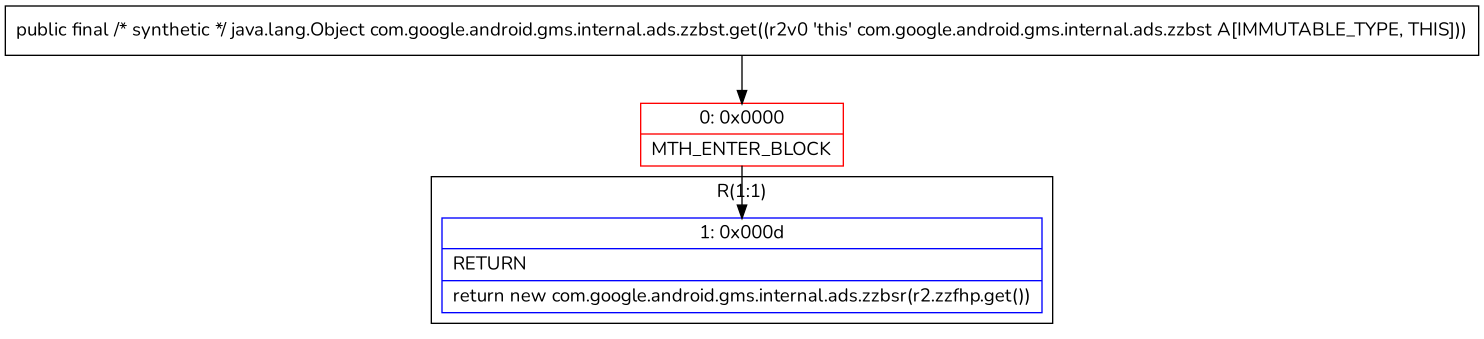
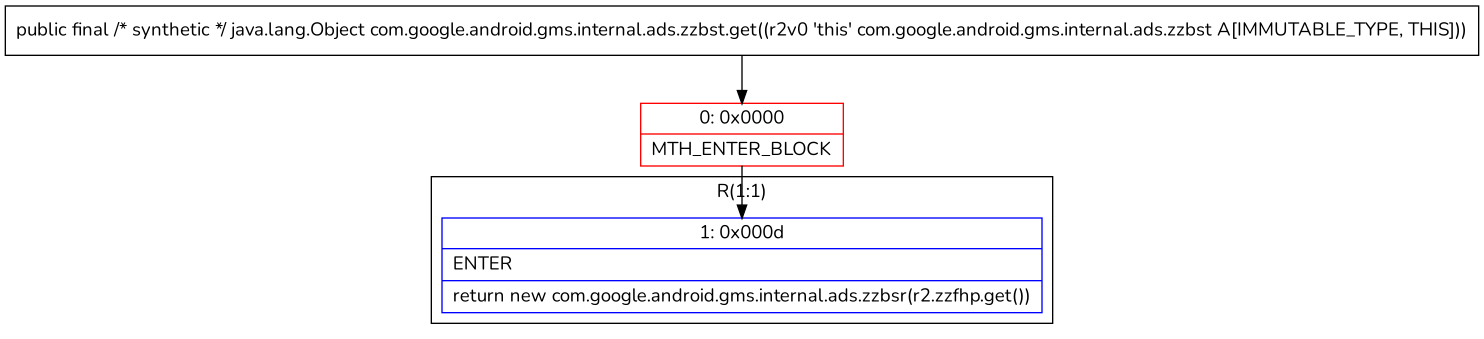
(490, 264) -> (483, 264)
